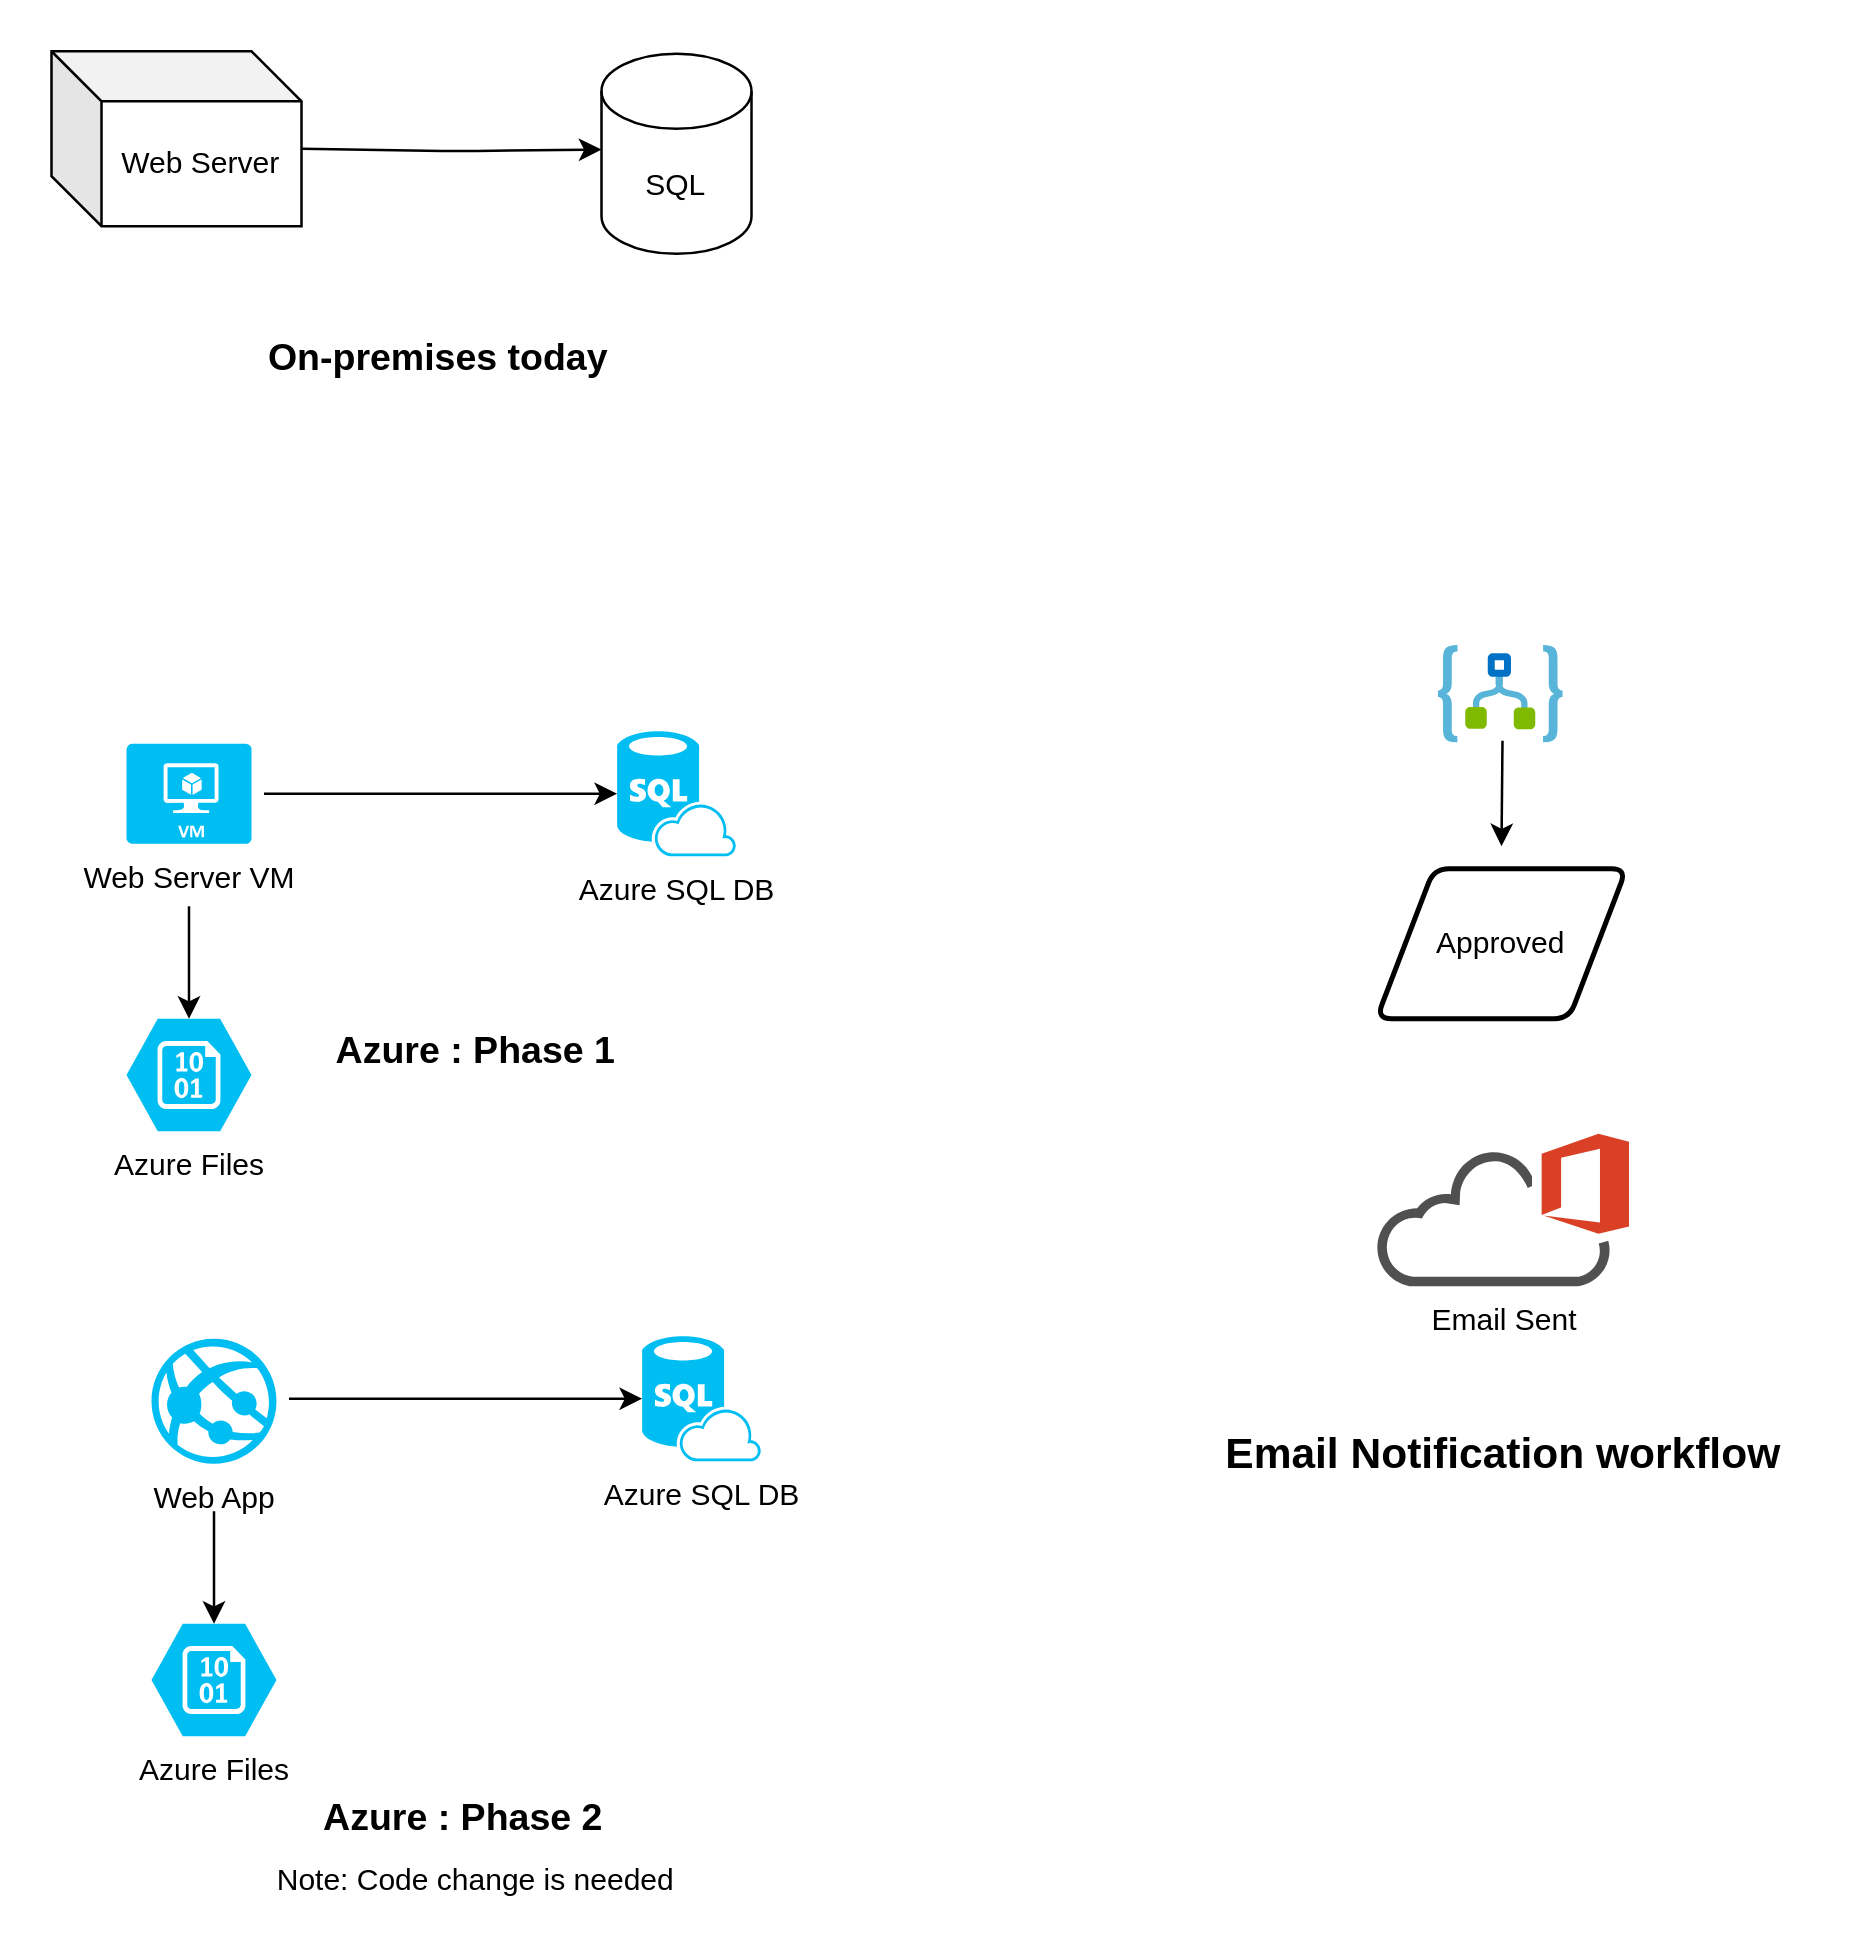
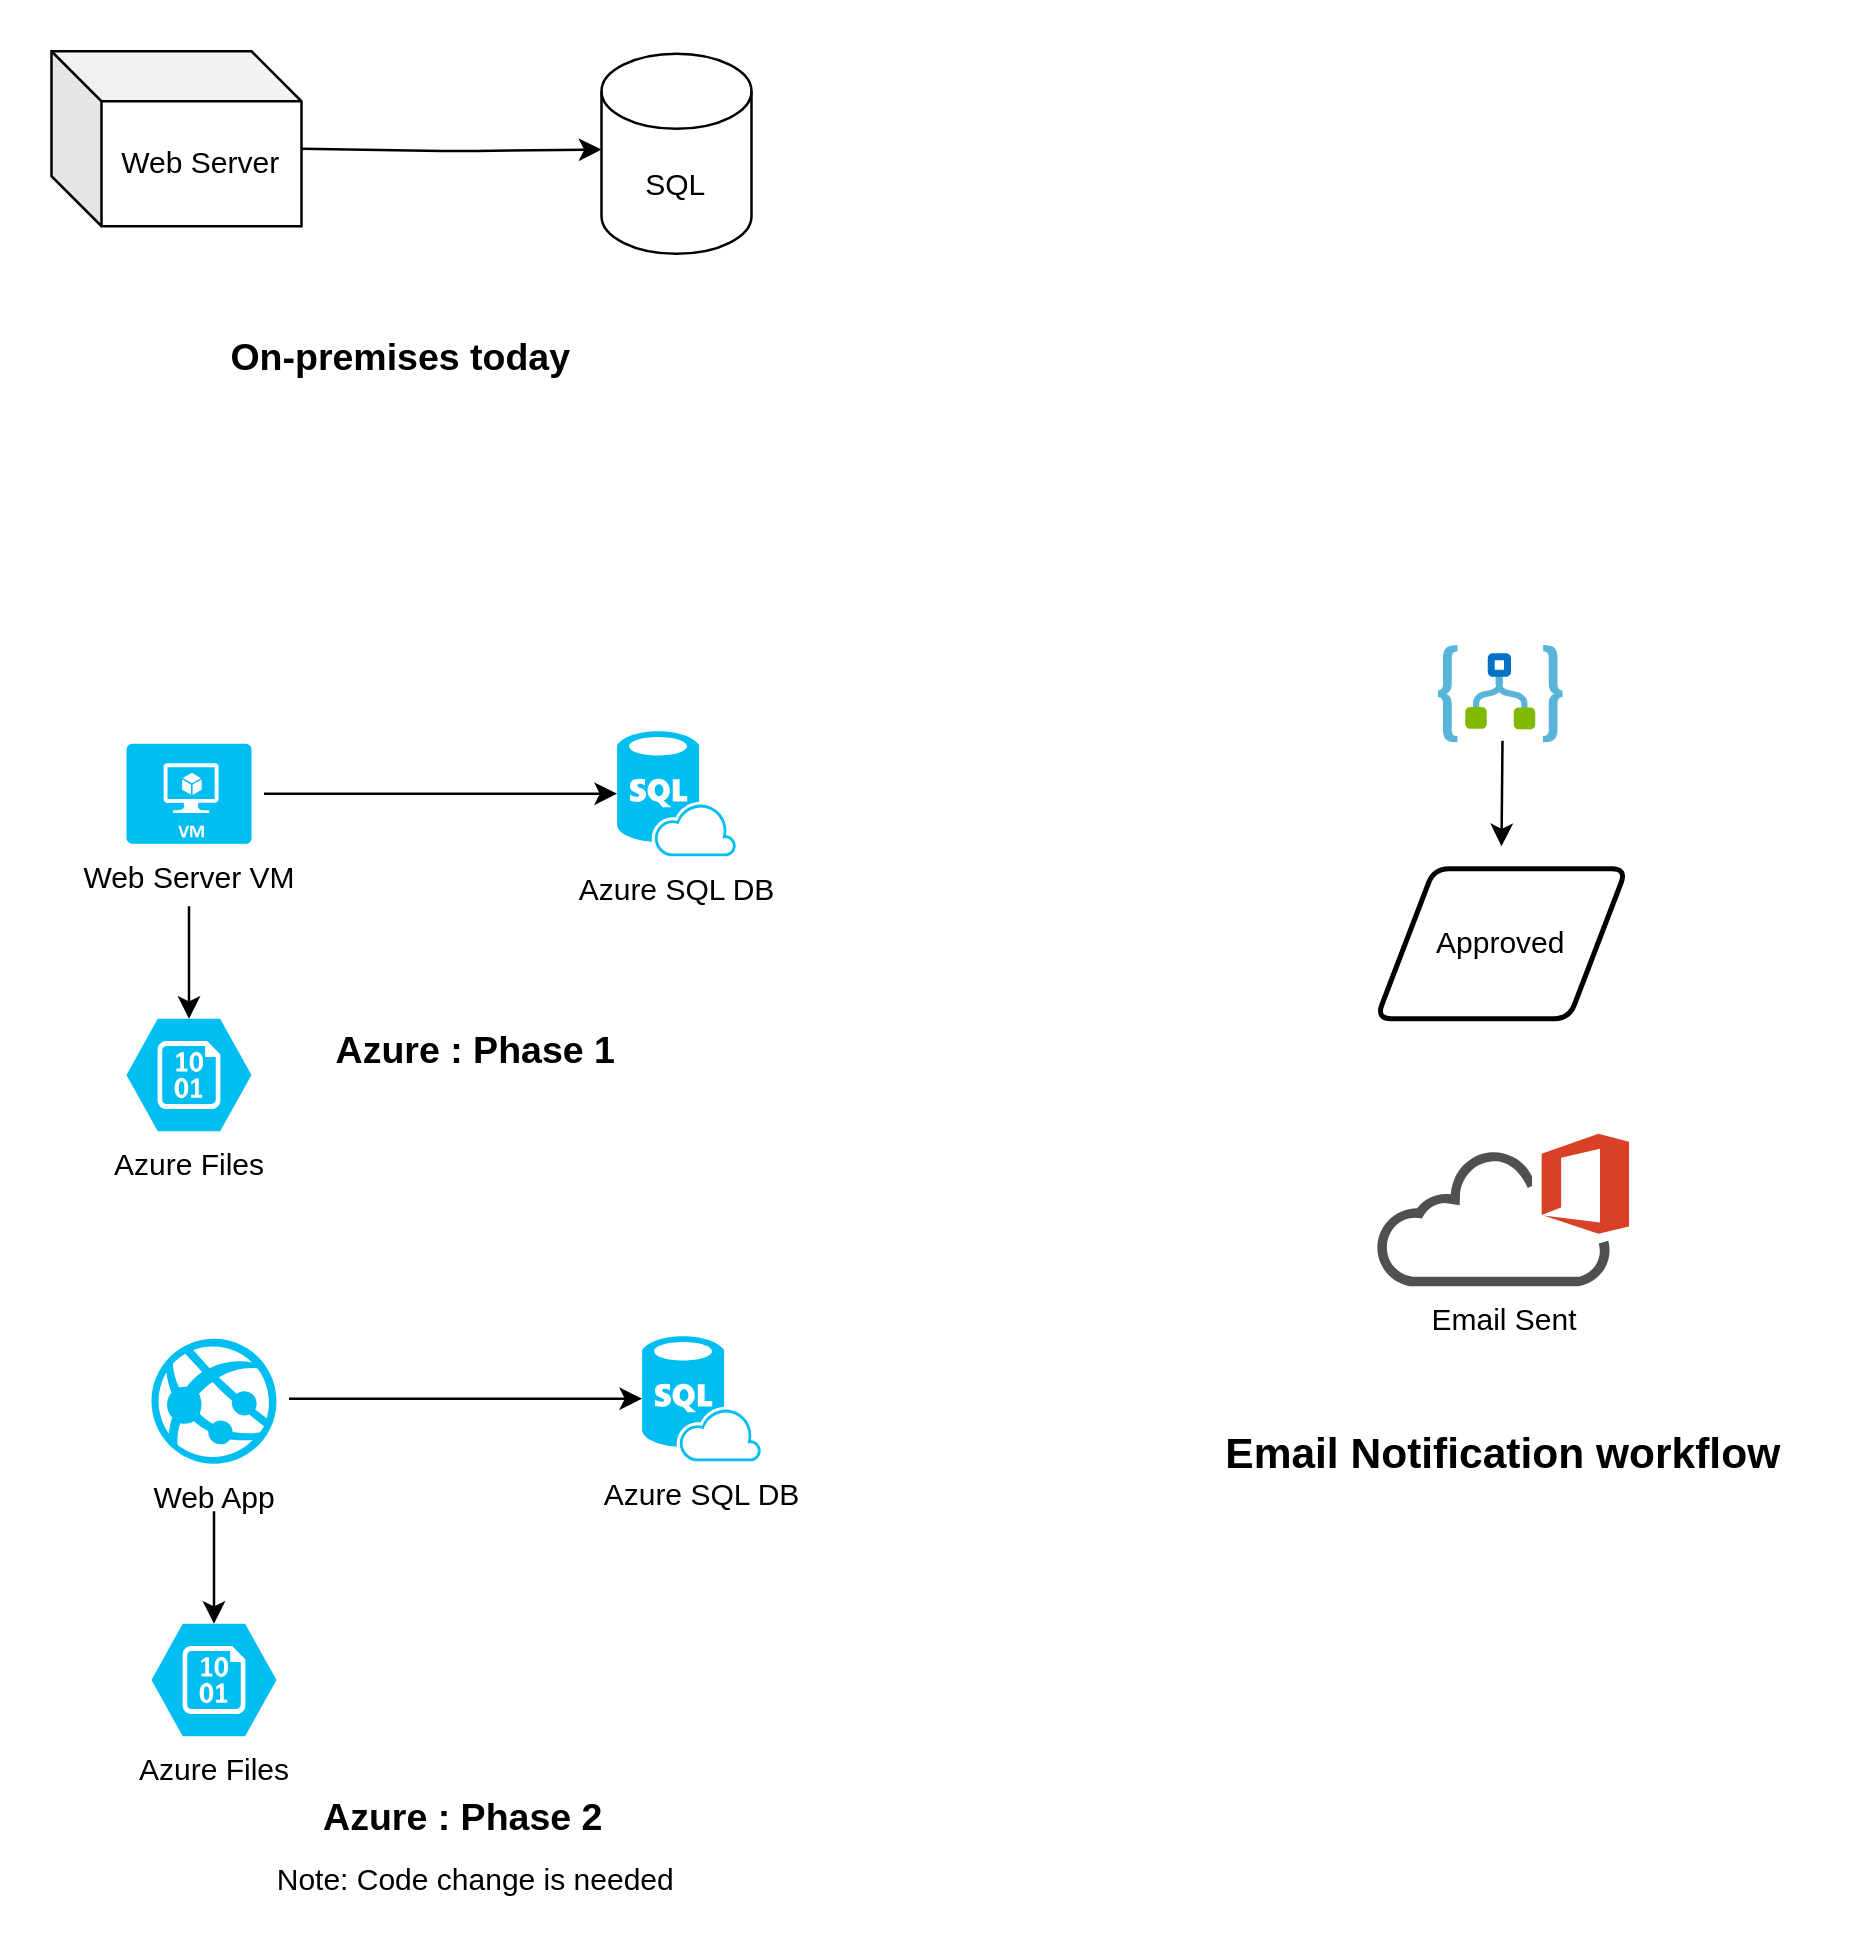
(439, 356) -> (401, 356)
